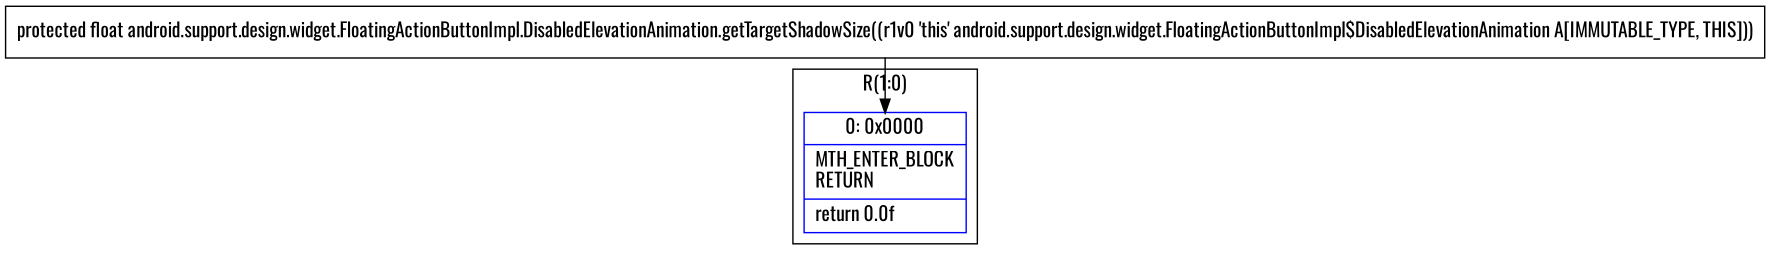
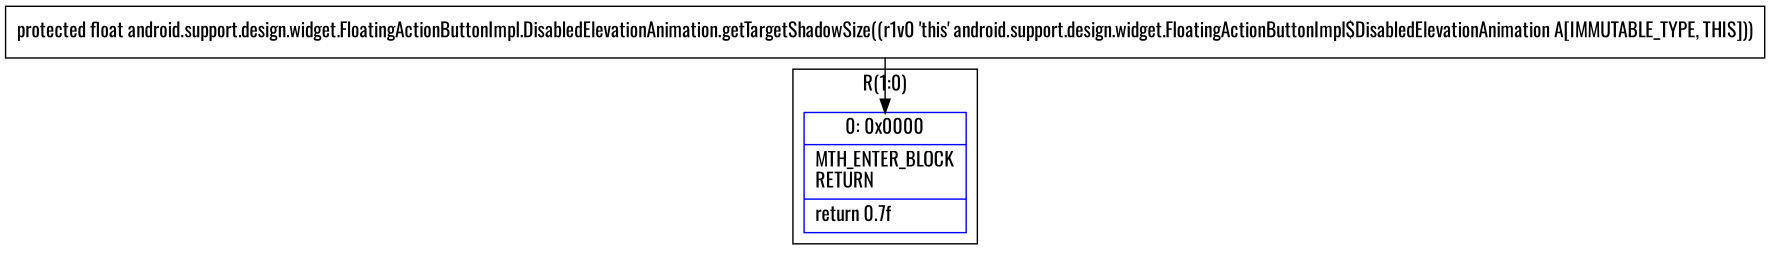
(855, 215) -> (854, 215)
